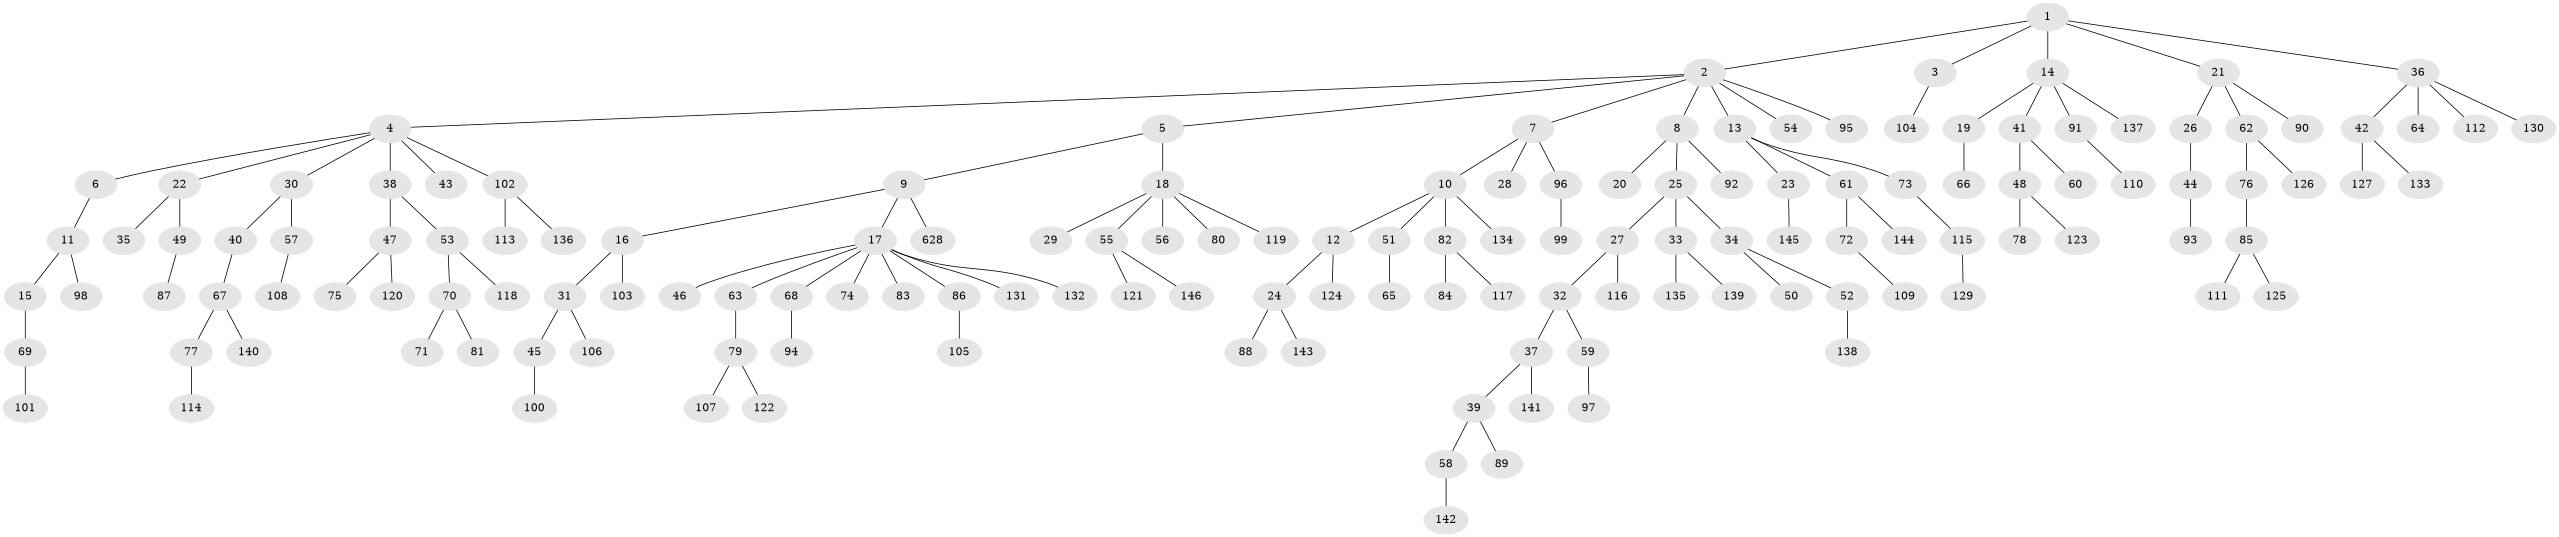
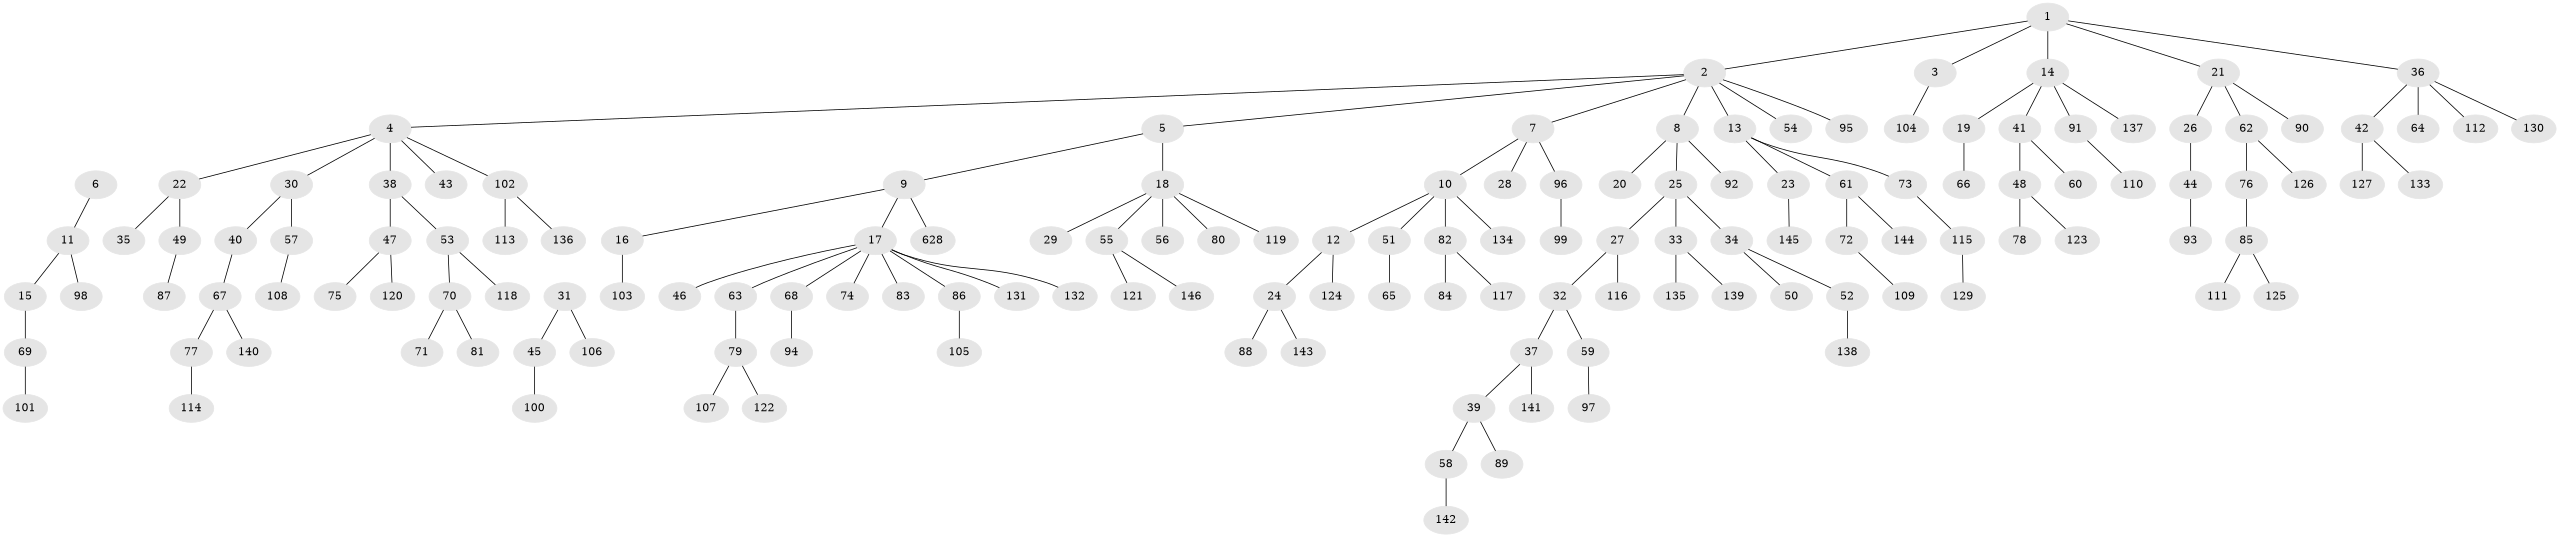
(242, 154) -> none
(594, 269) -> none
